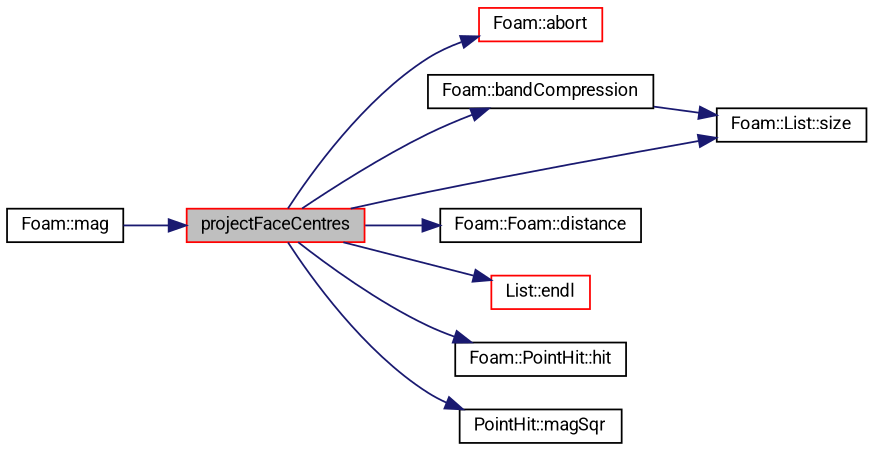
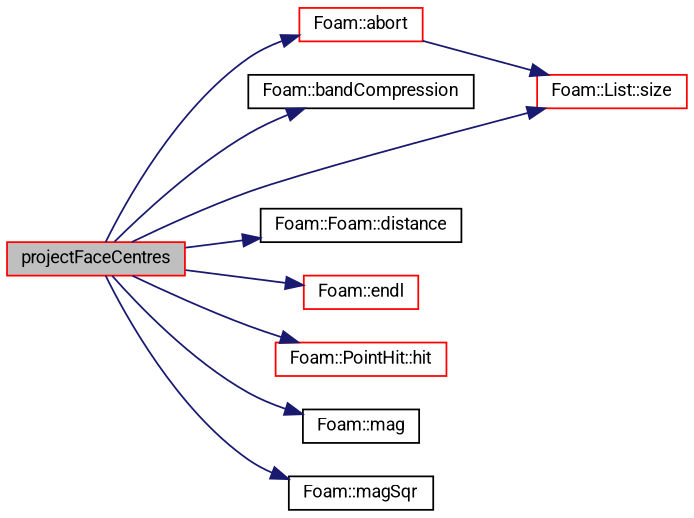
(676, 110) -> (477, 56)
(792, 125) -> (612, 92)
(146, 225) -> (191, 353)
(541, 292) -> (361, 292)
(541, 359) -> (361, 359)
(541, 426) -> (361, 493)
